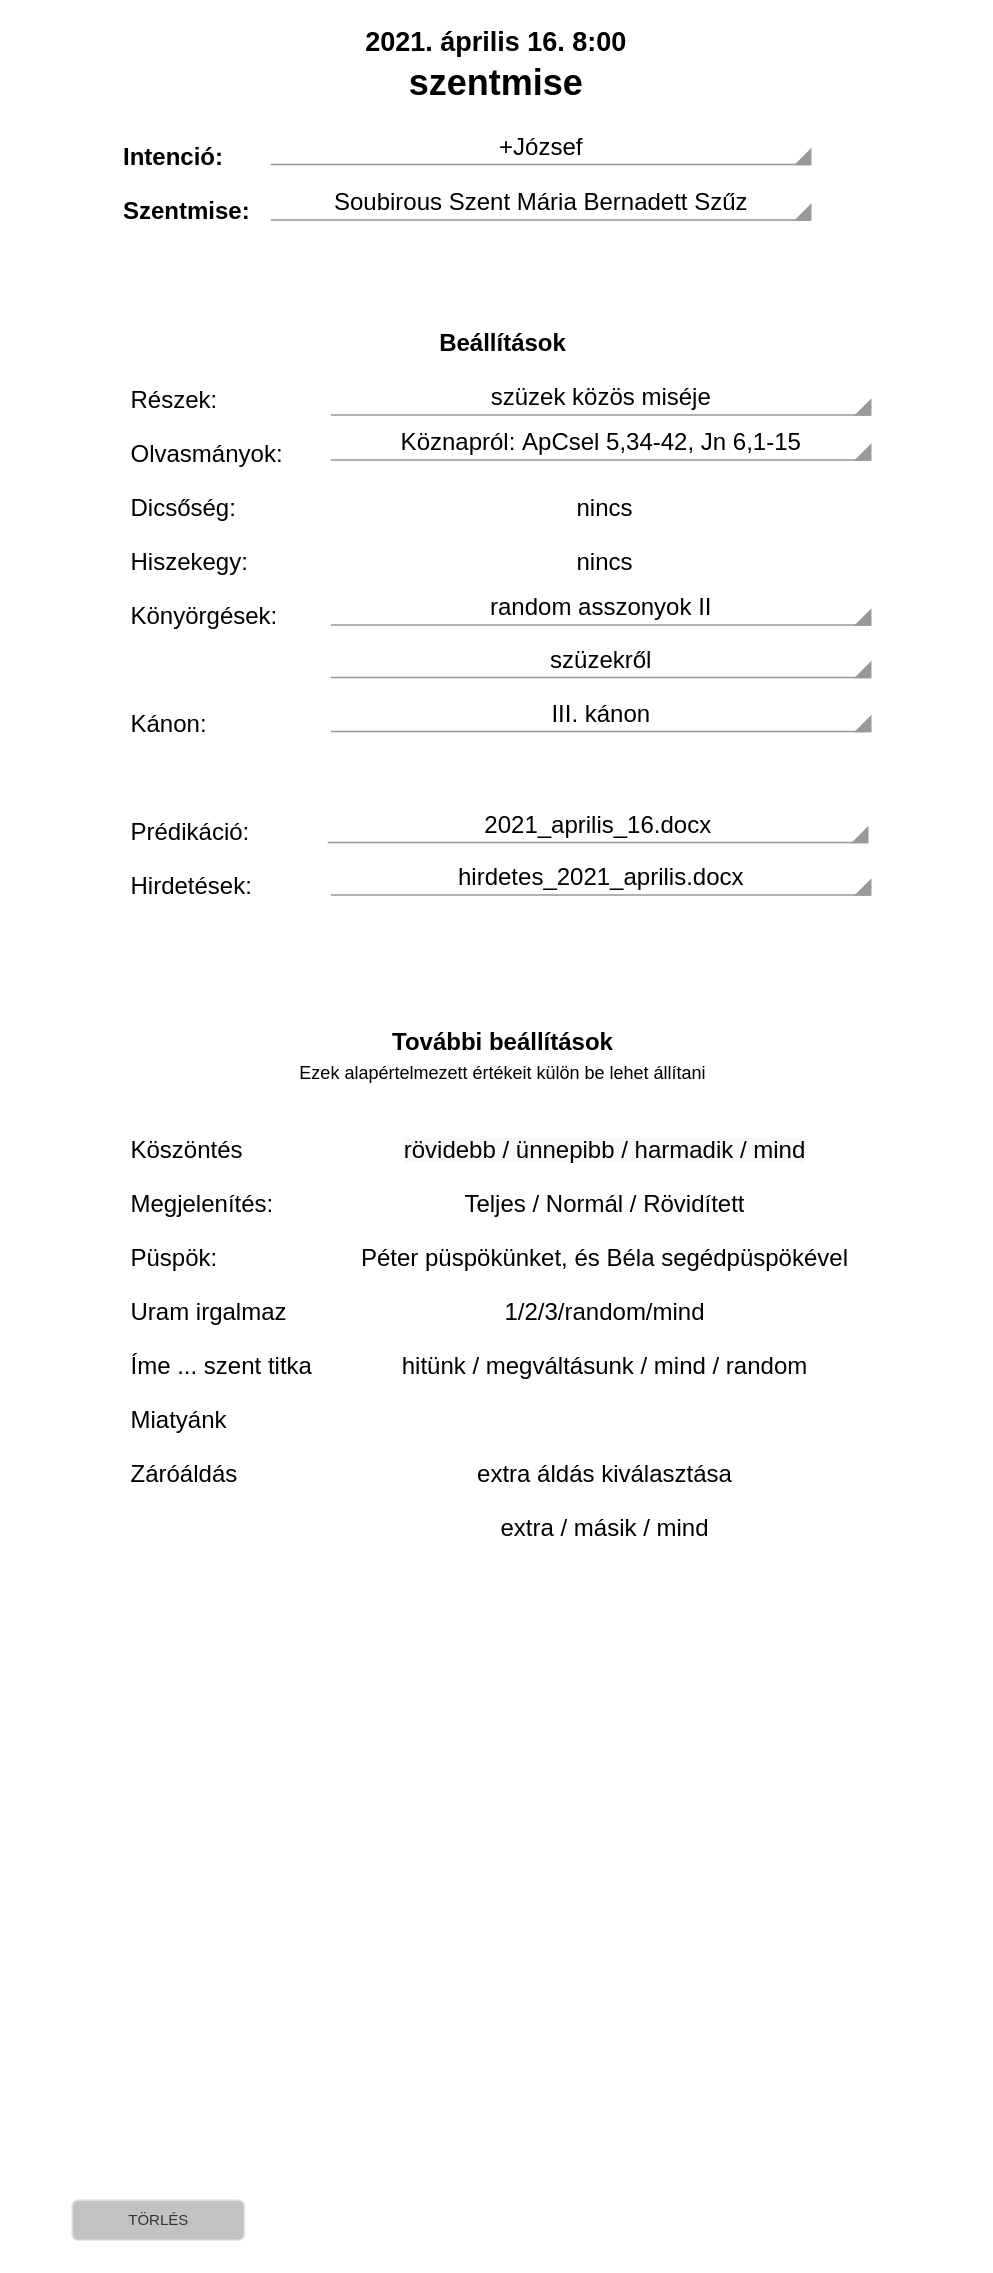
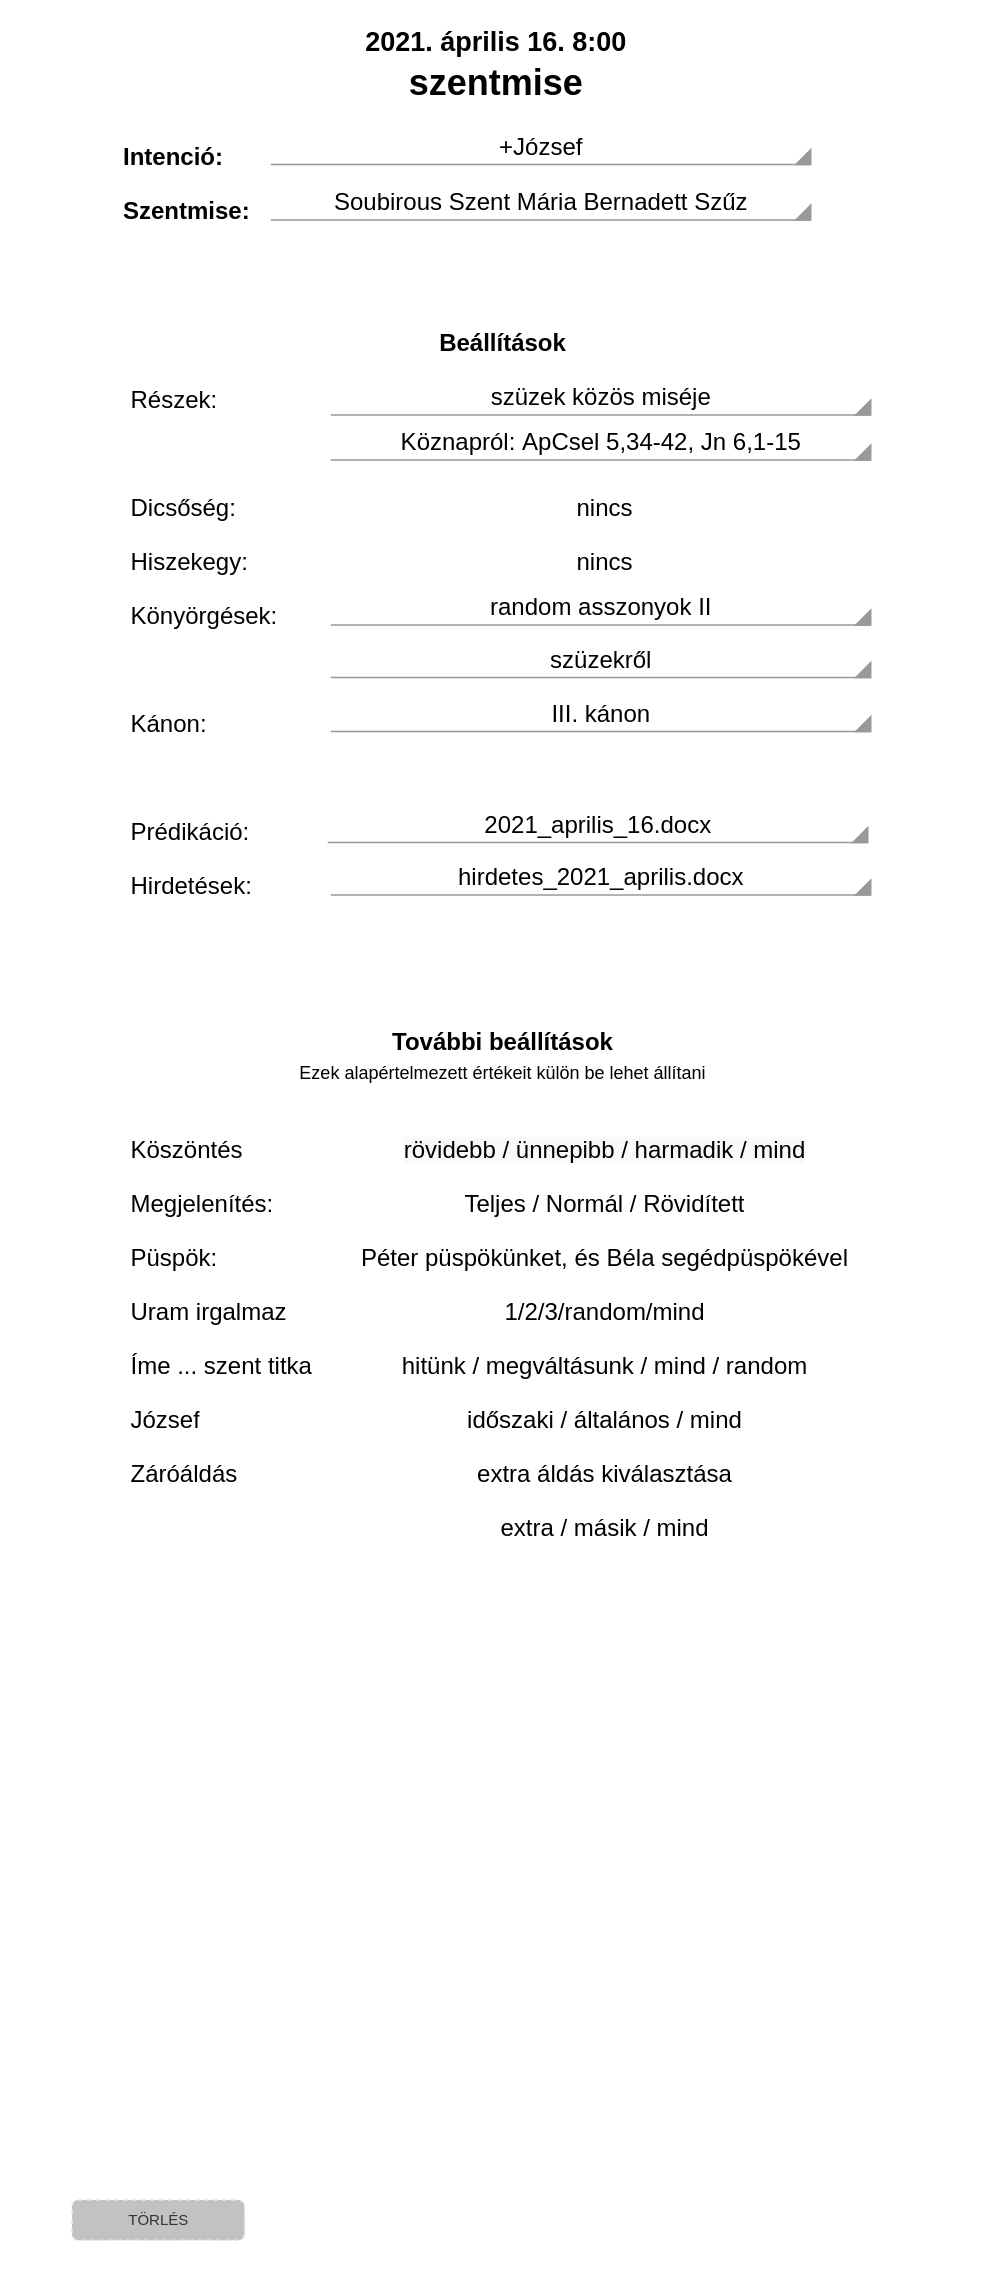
(218, 454) -> none
(182, 1420) -> (172, 1420)
none -> (601, 1420)
(158, 2220) -> (158, 2220)
